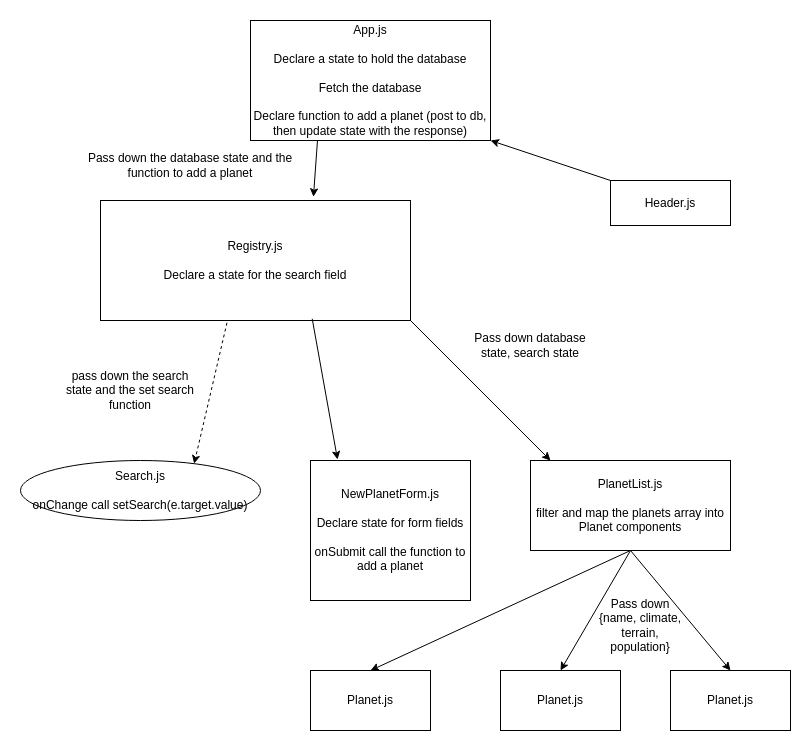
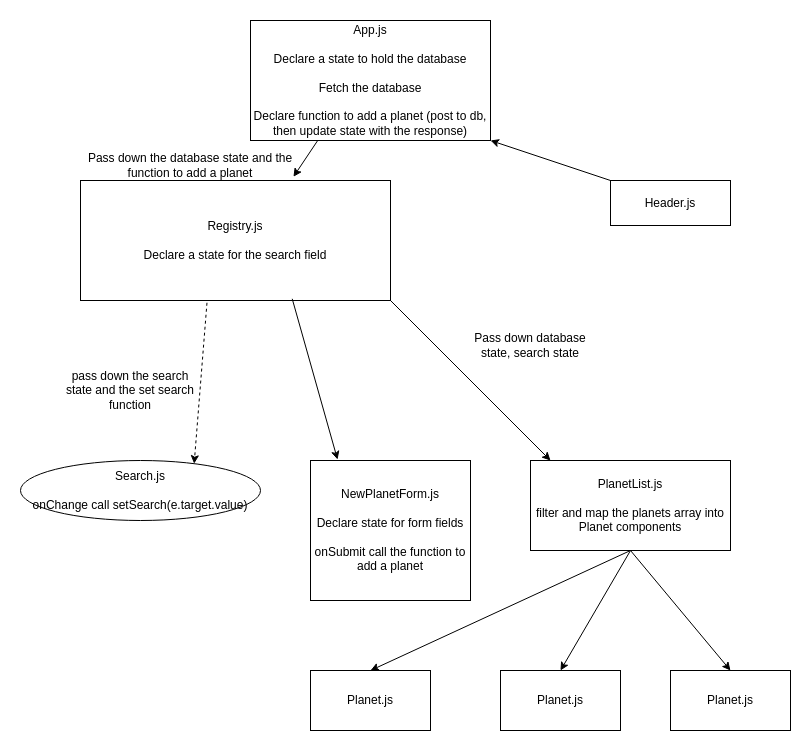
(256, 261) -> (236, 241)
(641, 626) -> none
